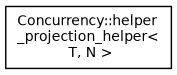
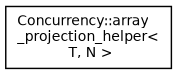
(89, 37) -> (89, 37)
